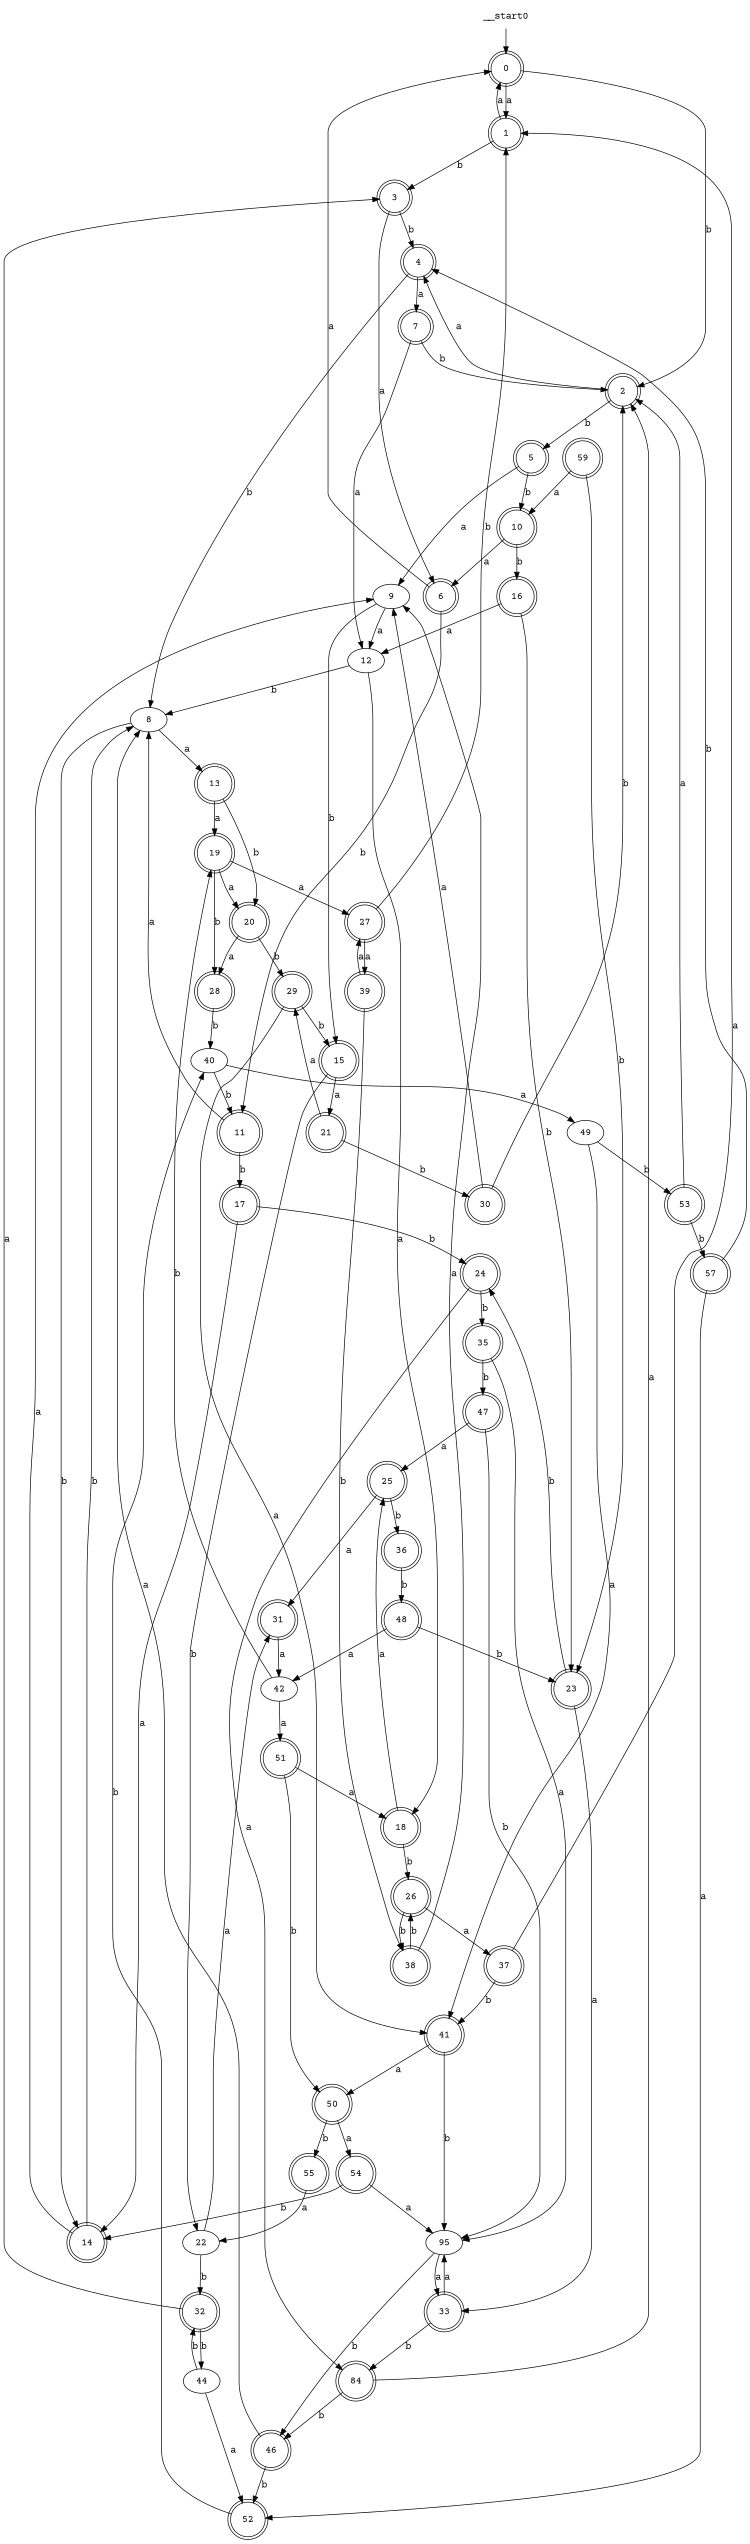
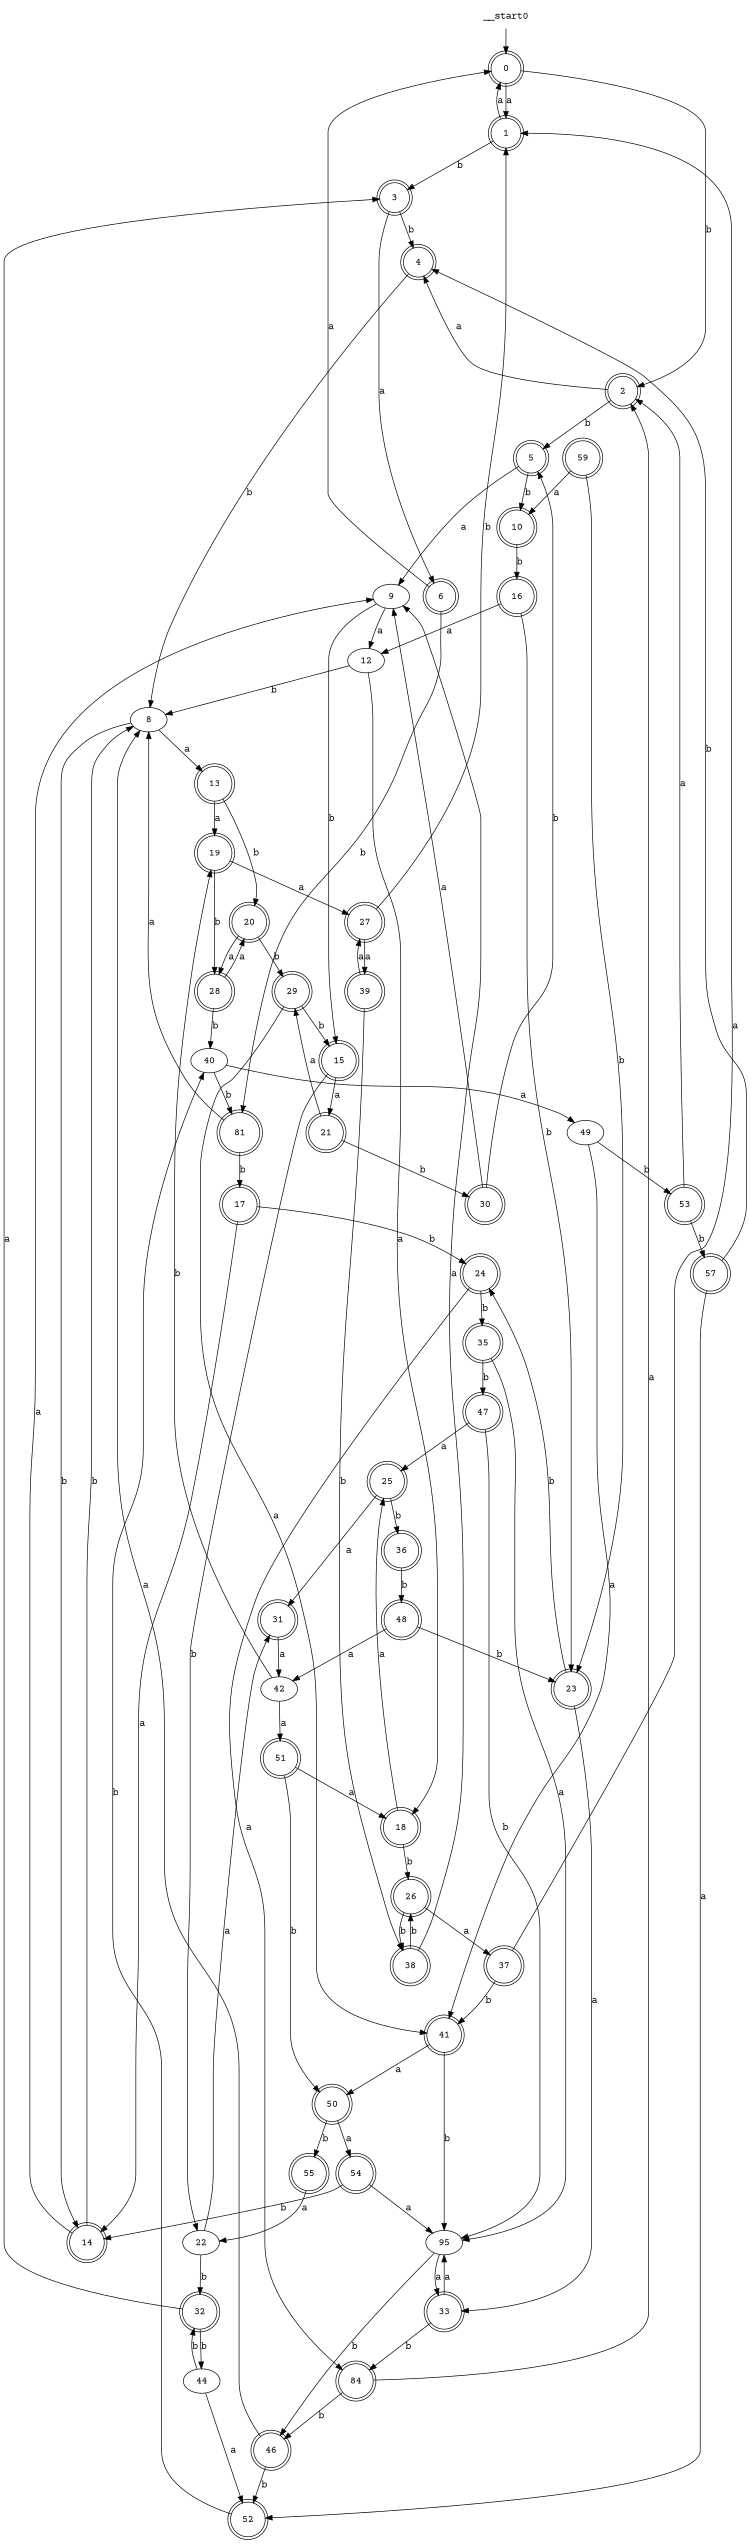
(416, 327) -> none
(477, 564) -> none
(623, 815) -> (553, 838)
(225, 887) -> (234, 962)
(240, 1133) -> (240, 1133)
